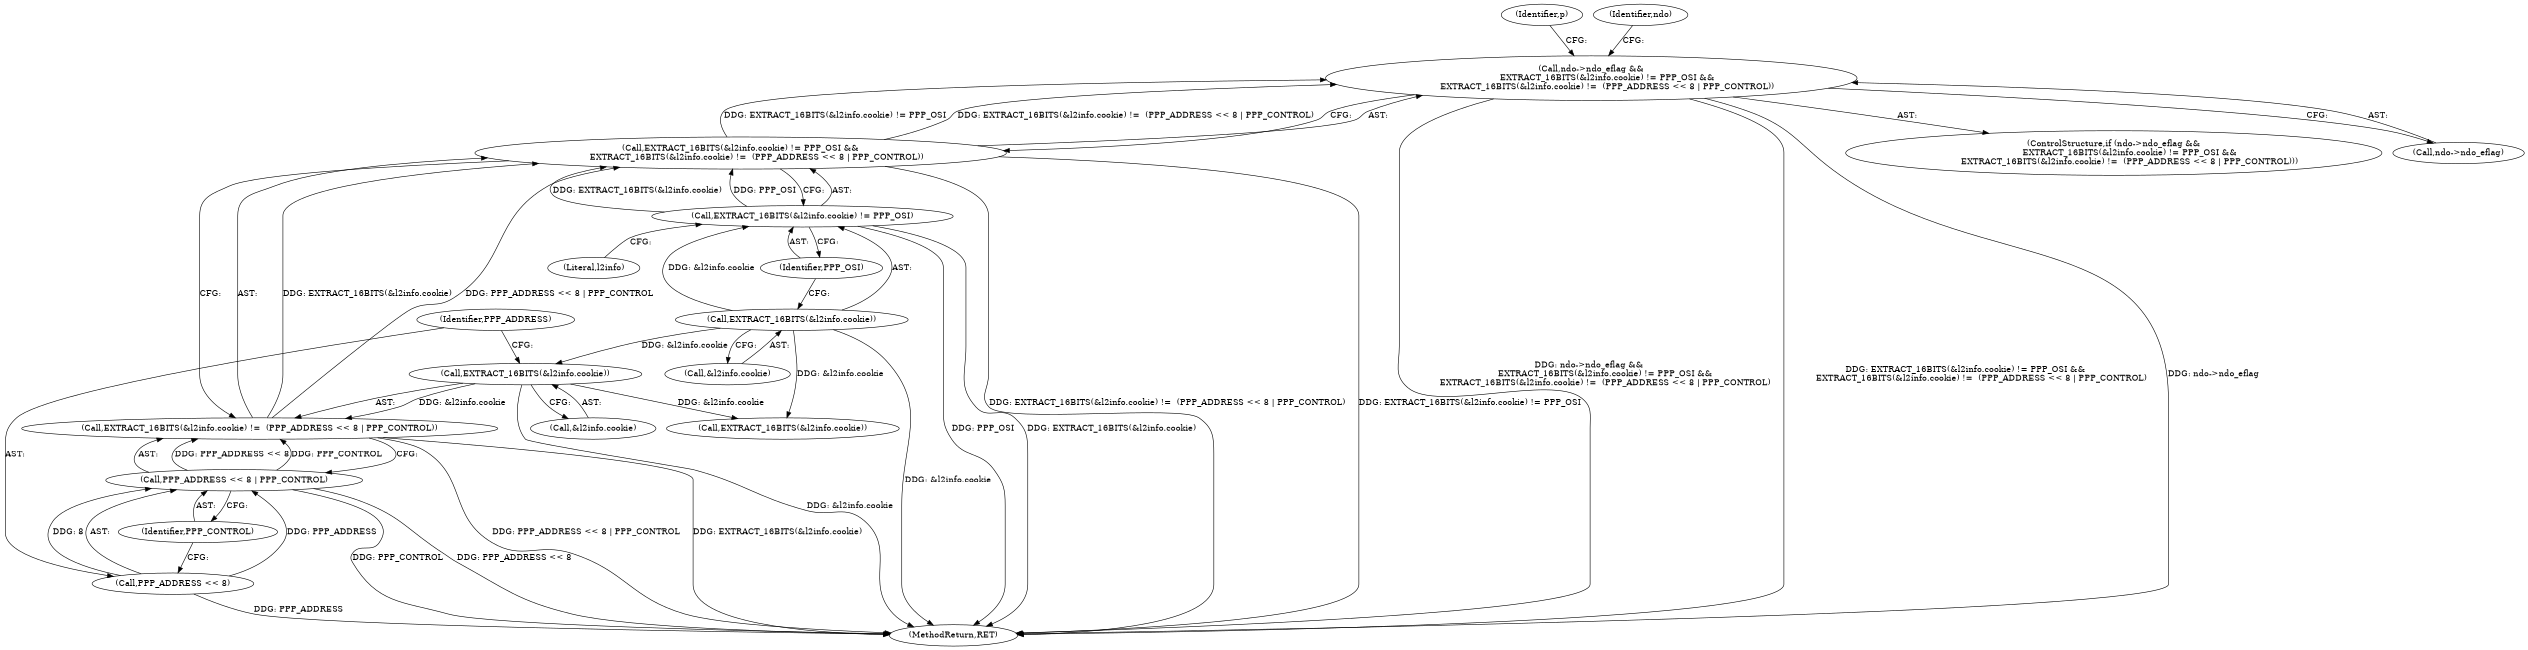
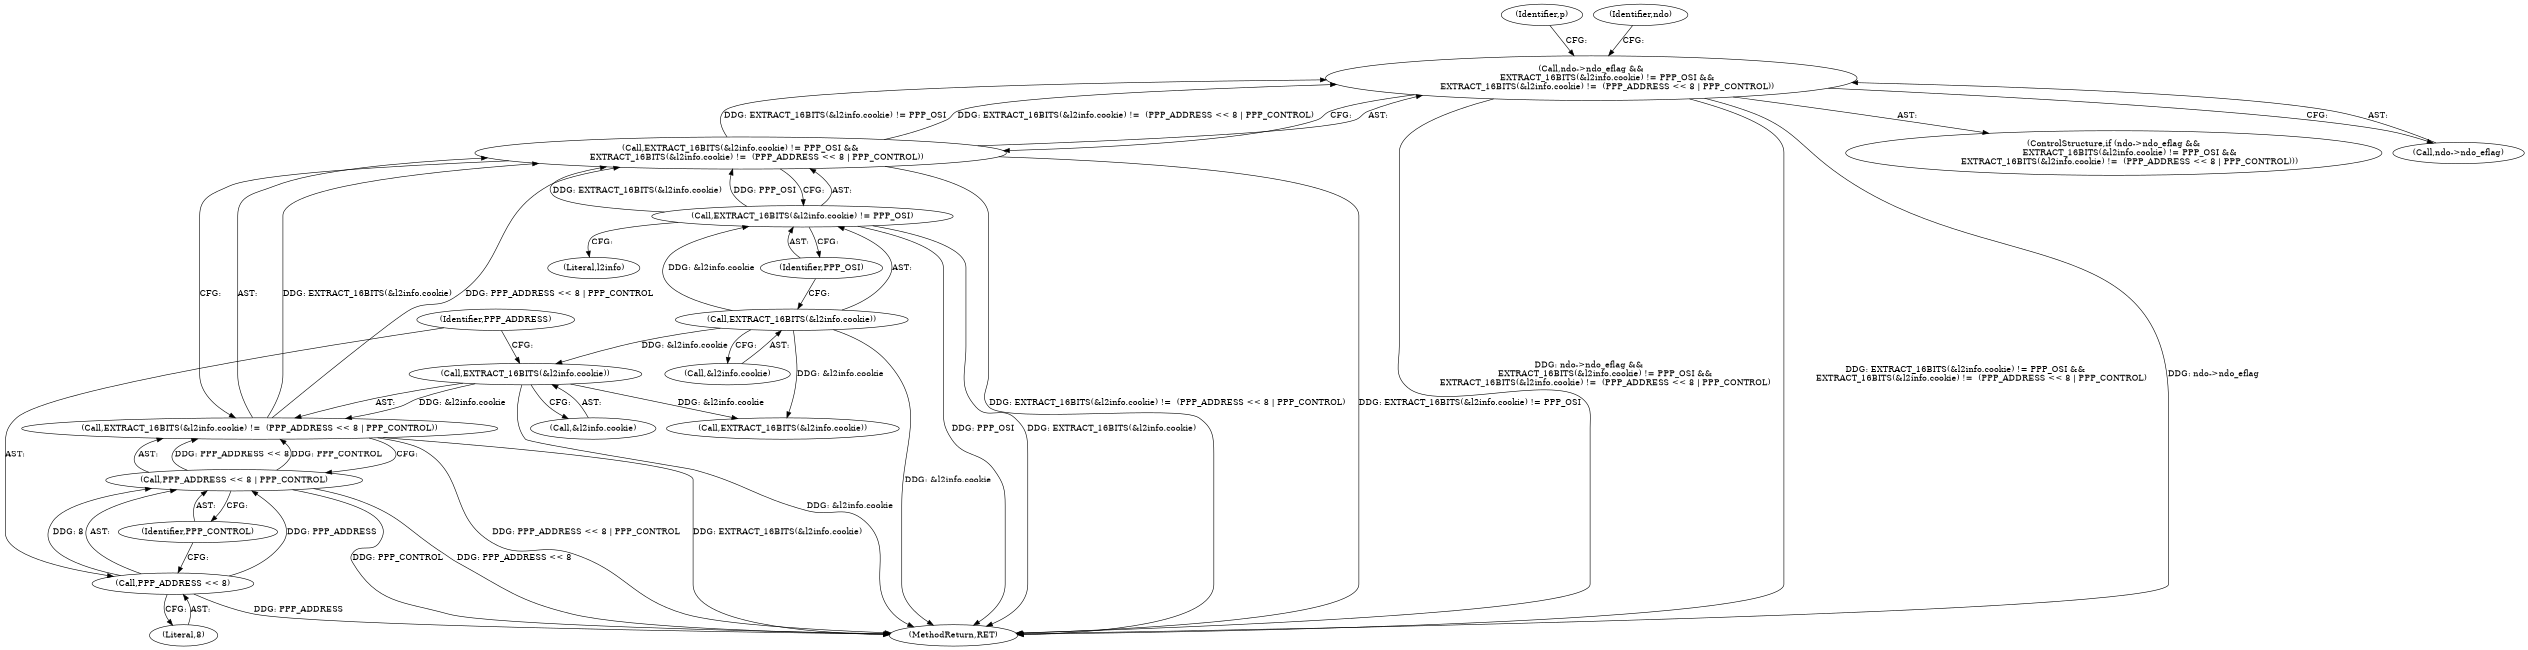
(647, 233) -> (627, 228)
none -> (184, 635)
